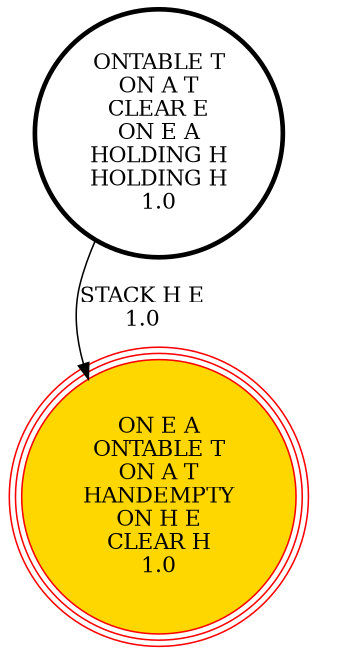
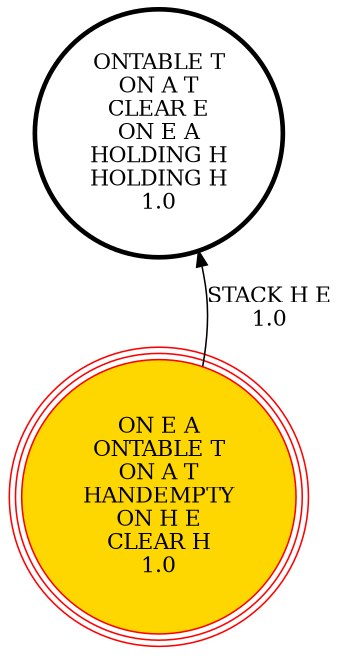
(77, 301) -> (208, 316)
